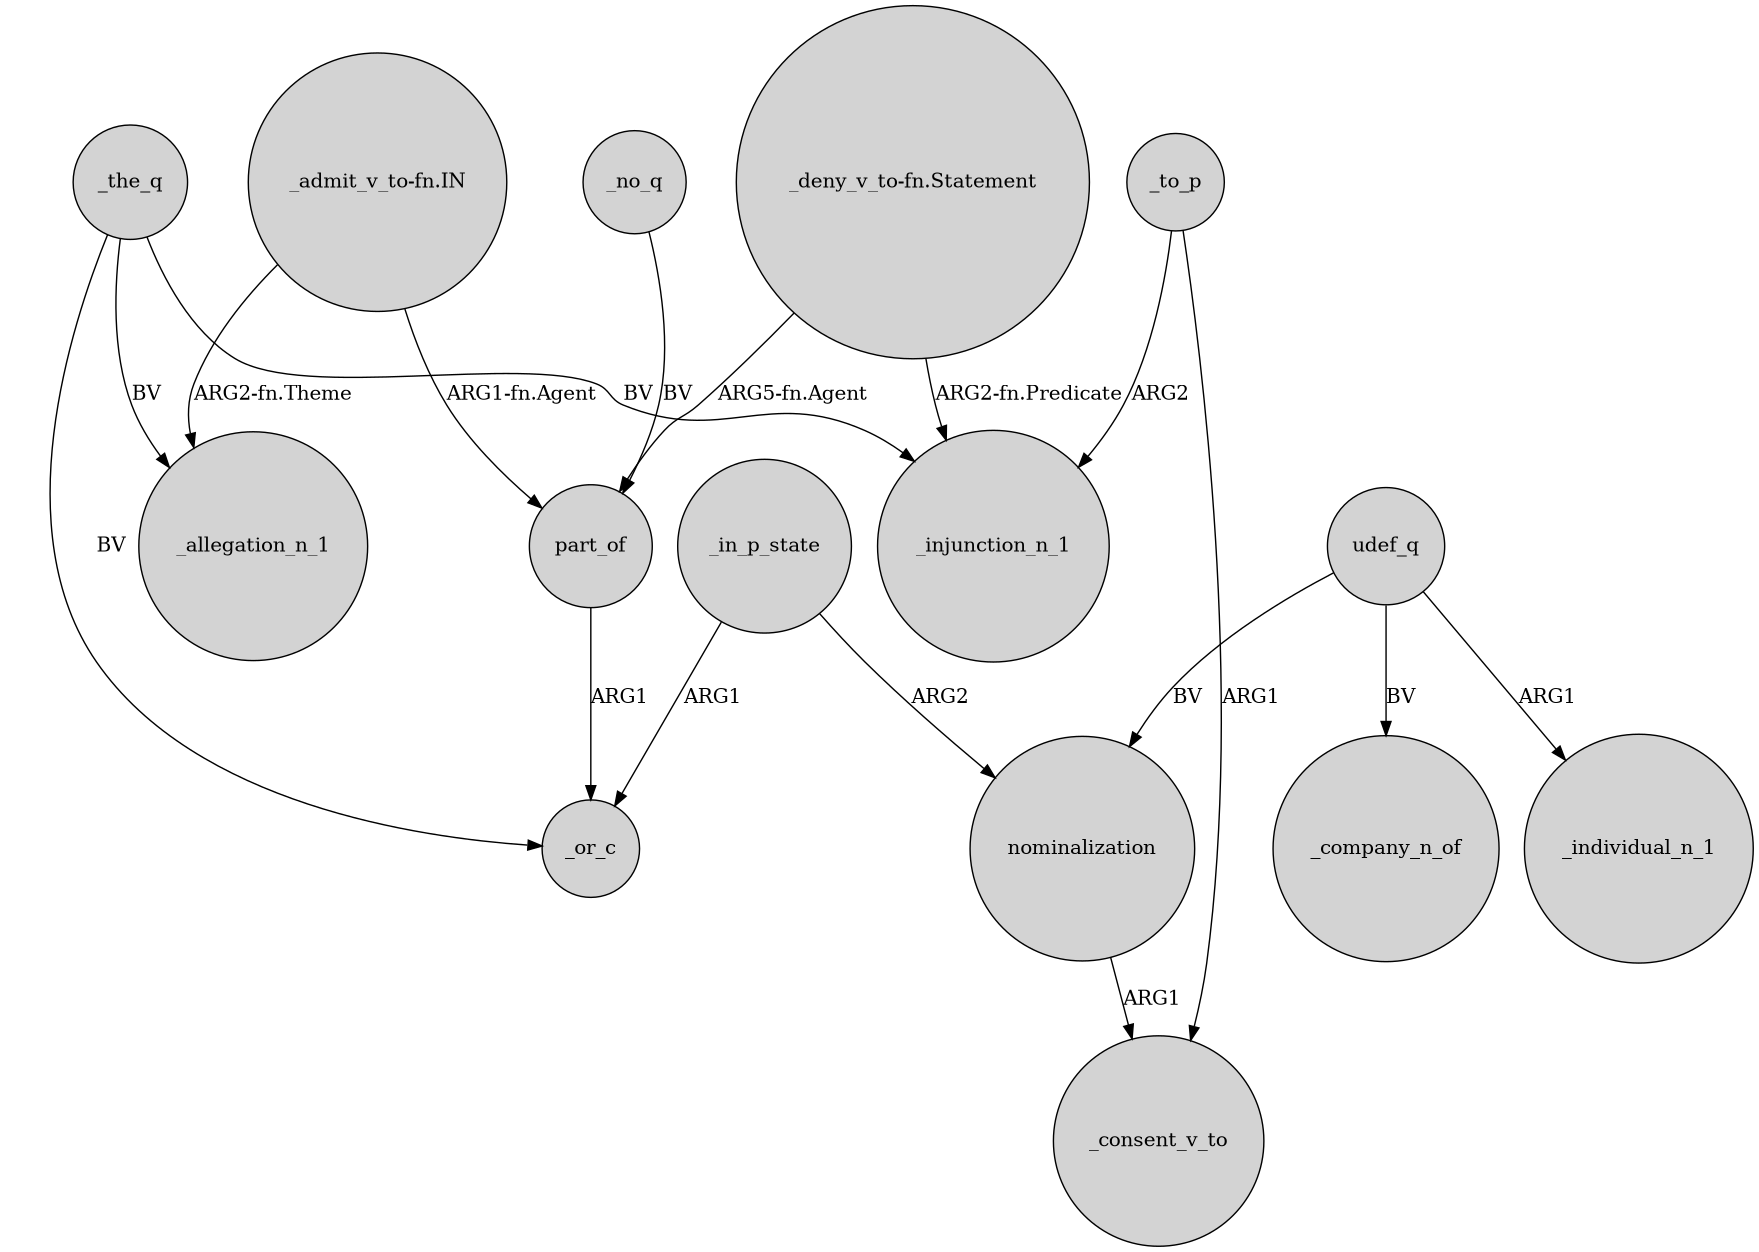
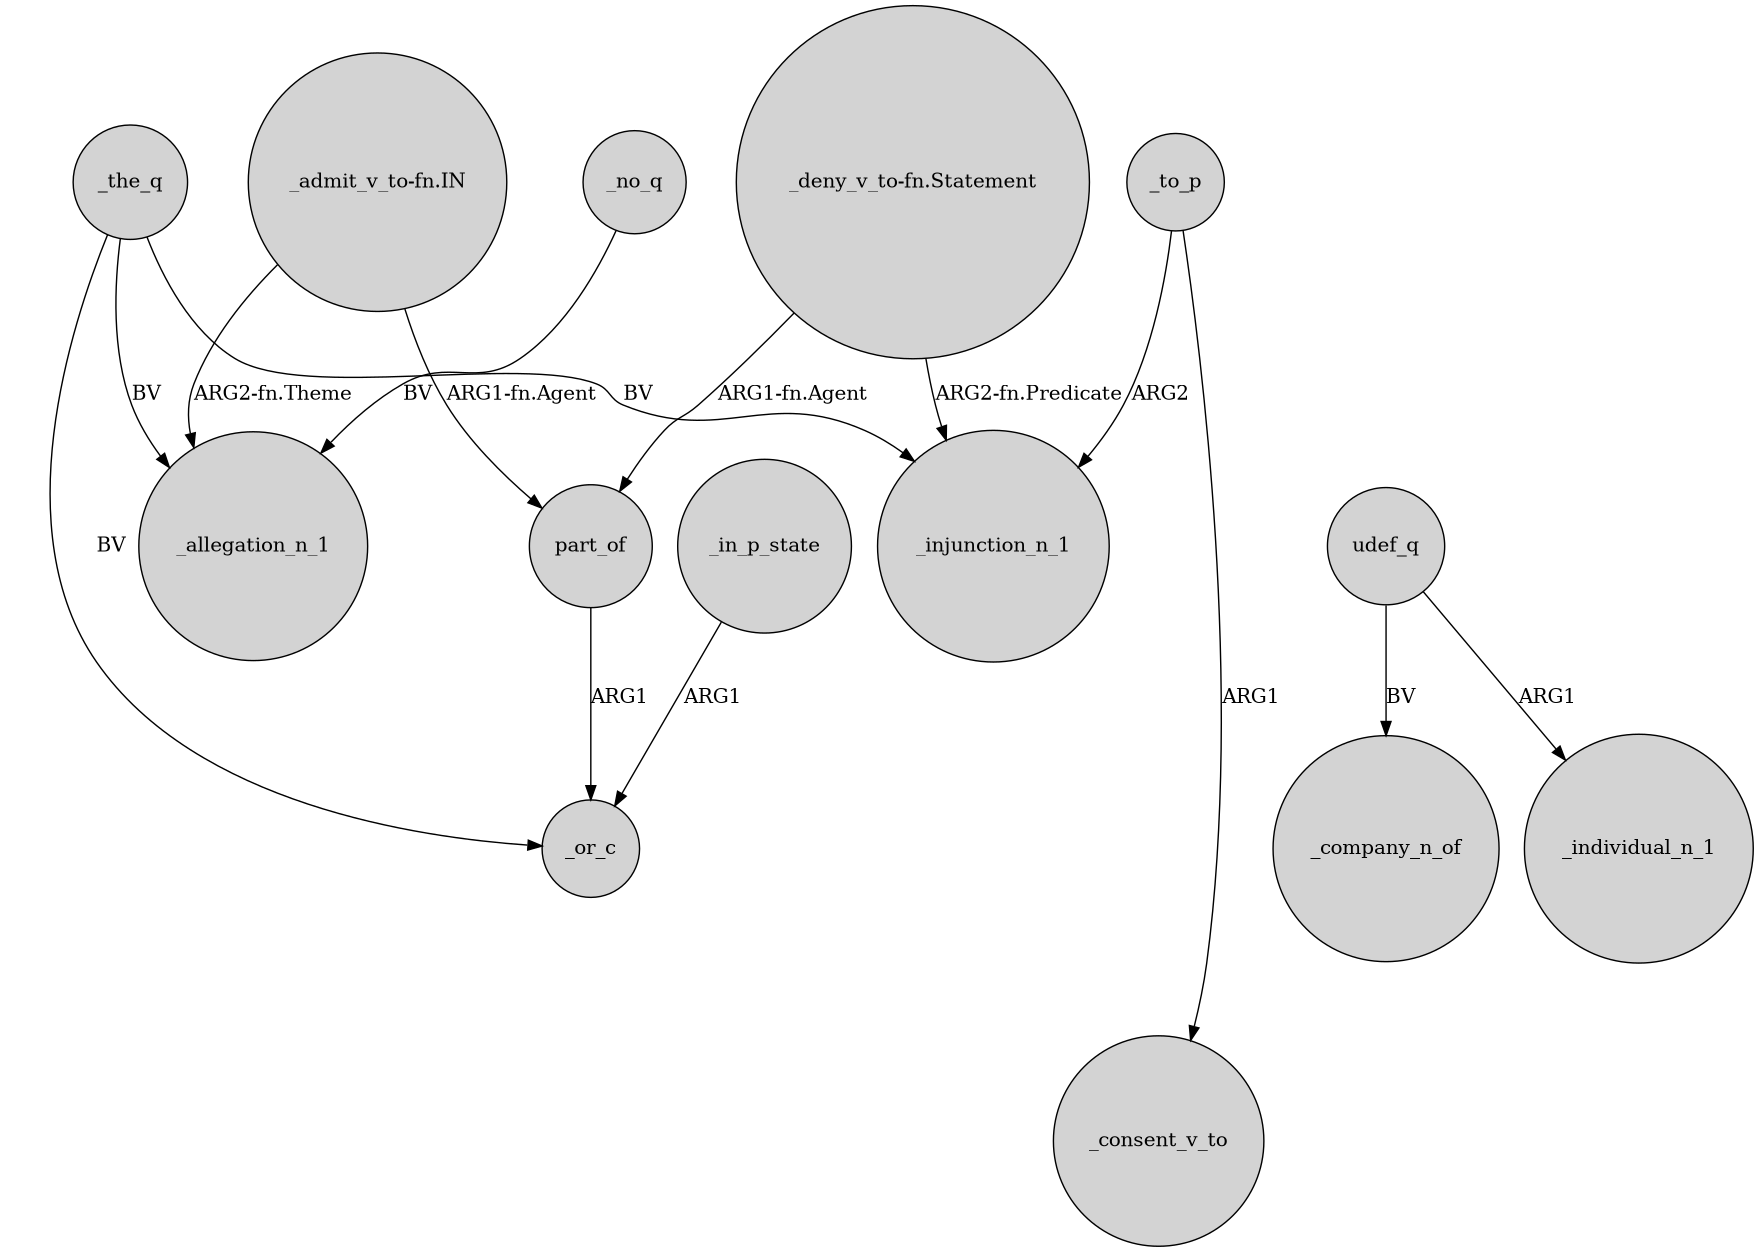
(664, 358) -> (513, 362)
(793, 394) -> (793, 394)
(1082, 849) -> none
